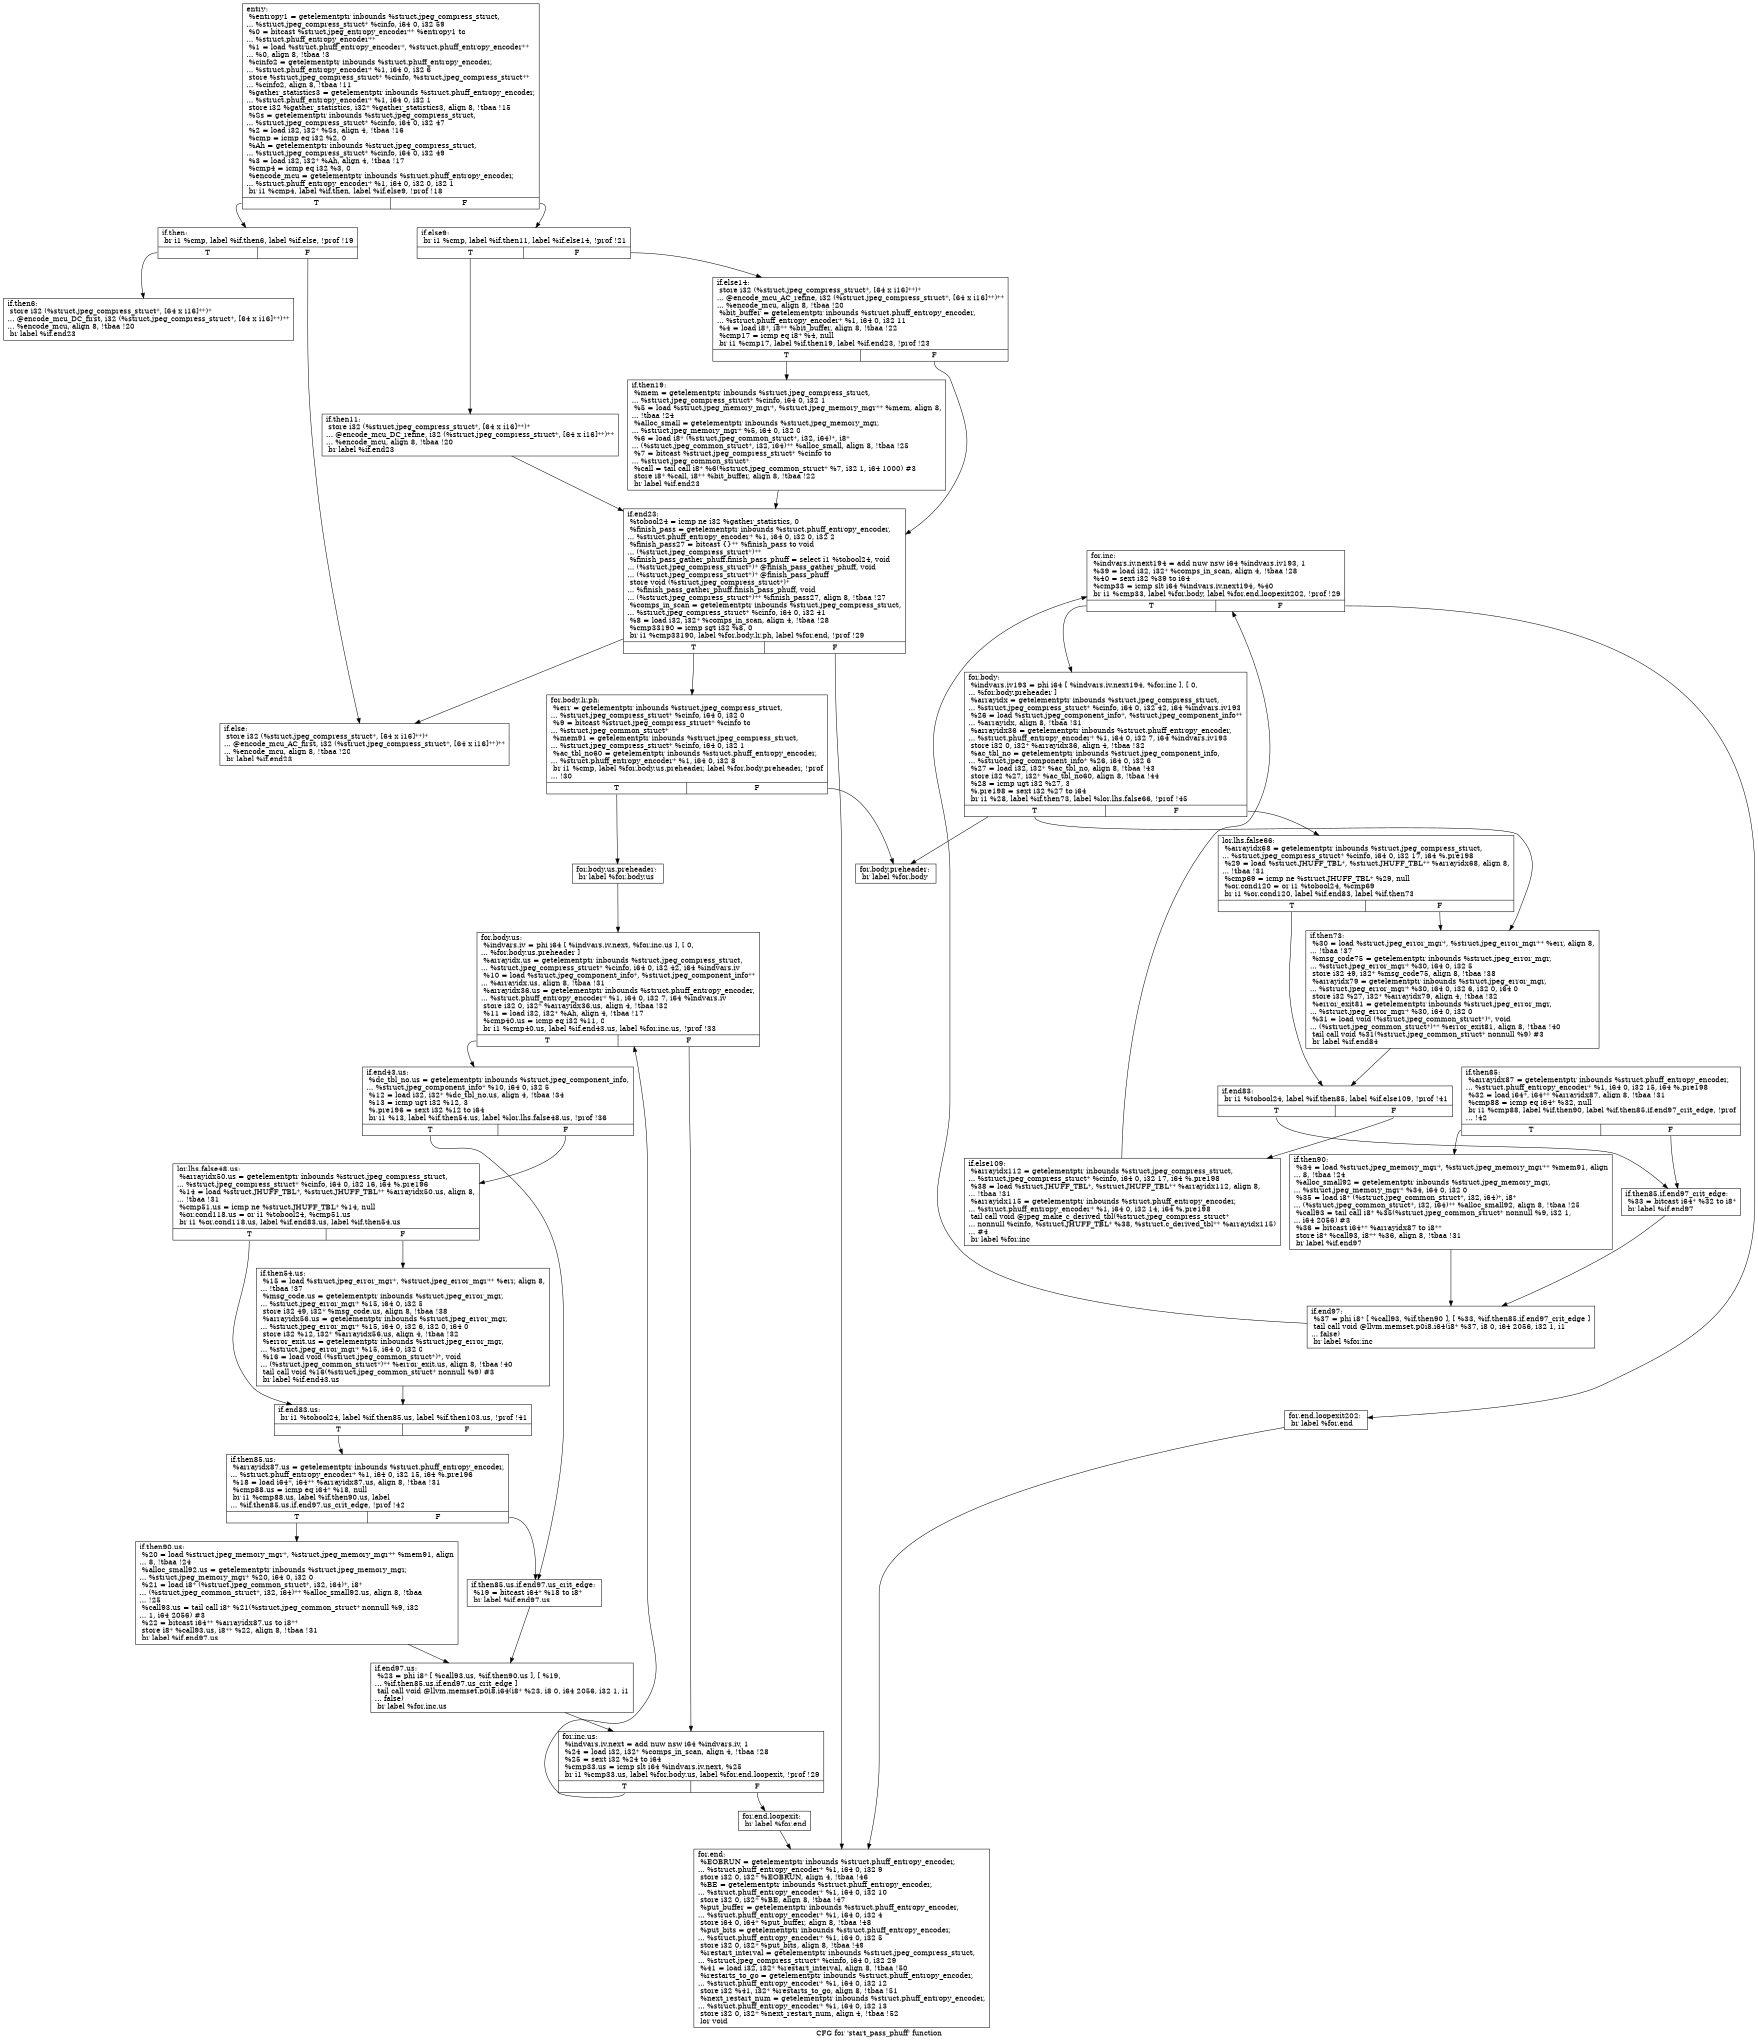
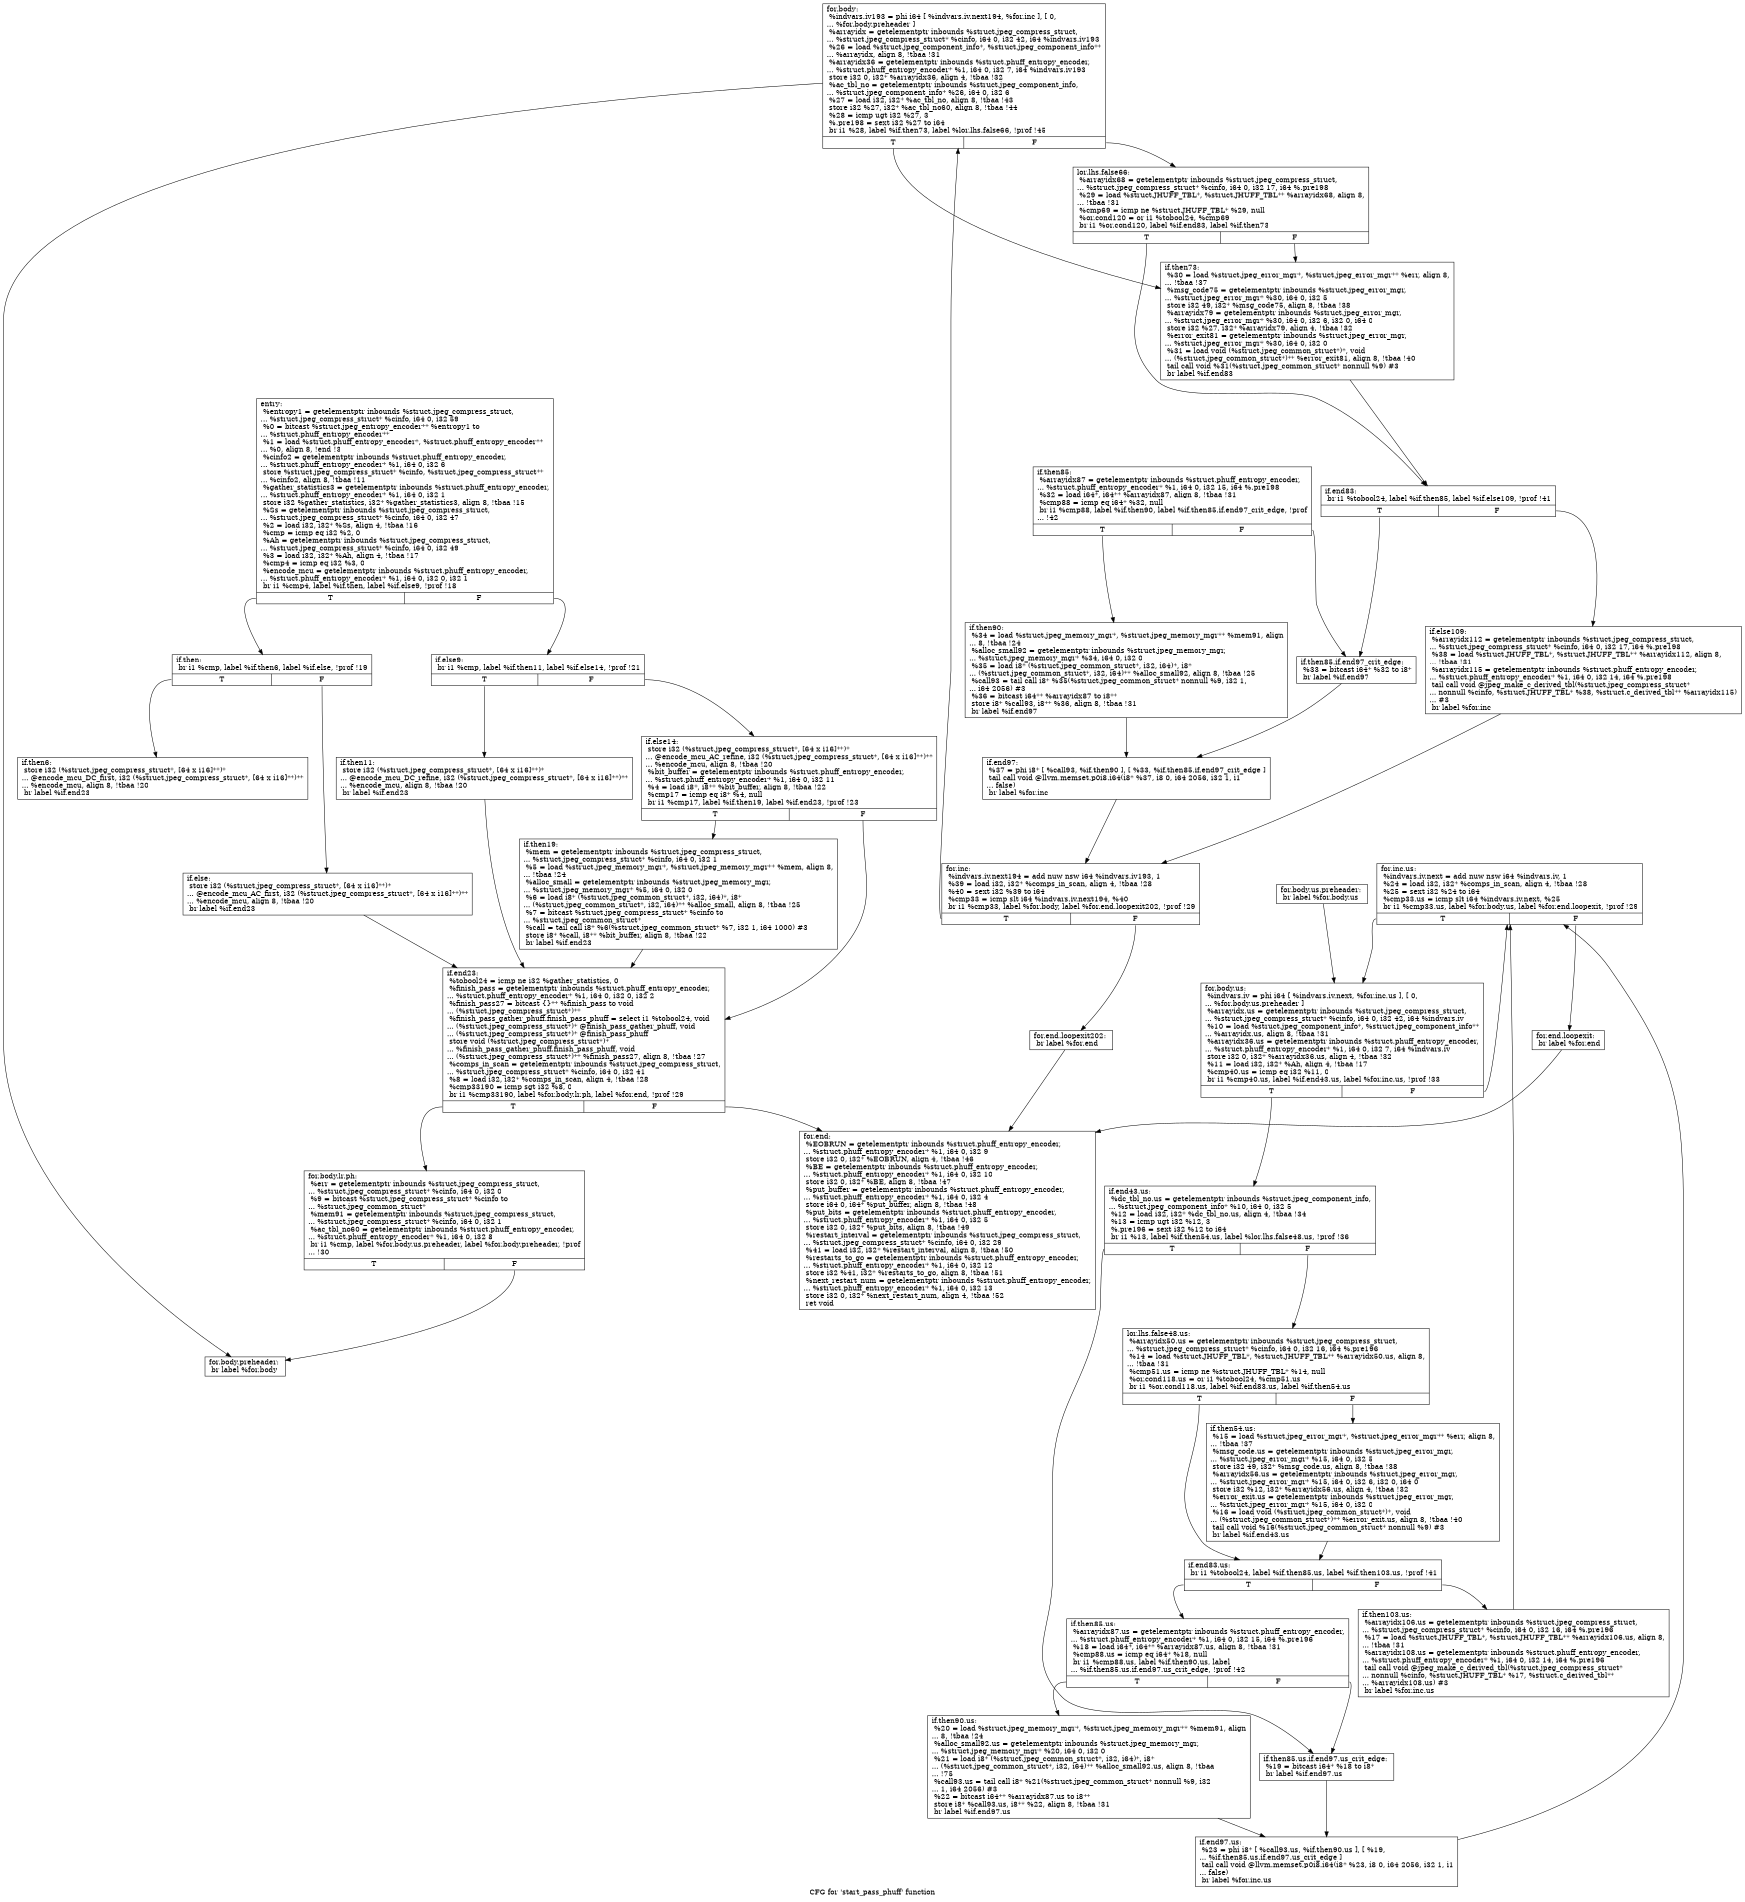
(288, 55) -> (301, 450)
(522, 680) -> (408, 940)
(617, 827) -> none
(1344, 1042) -> (1199, 374)
(979, 1232) -> (1440, 700)
(150, 1600) -> (943, 1774)
none -> (1514, 1653)
(713, 2021) -> (819, 1304)
